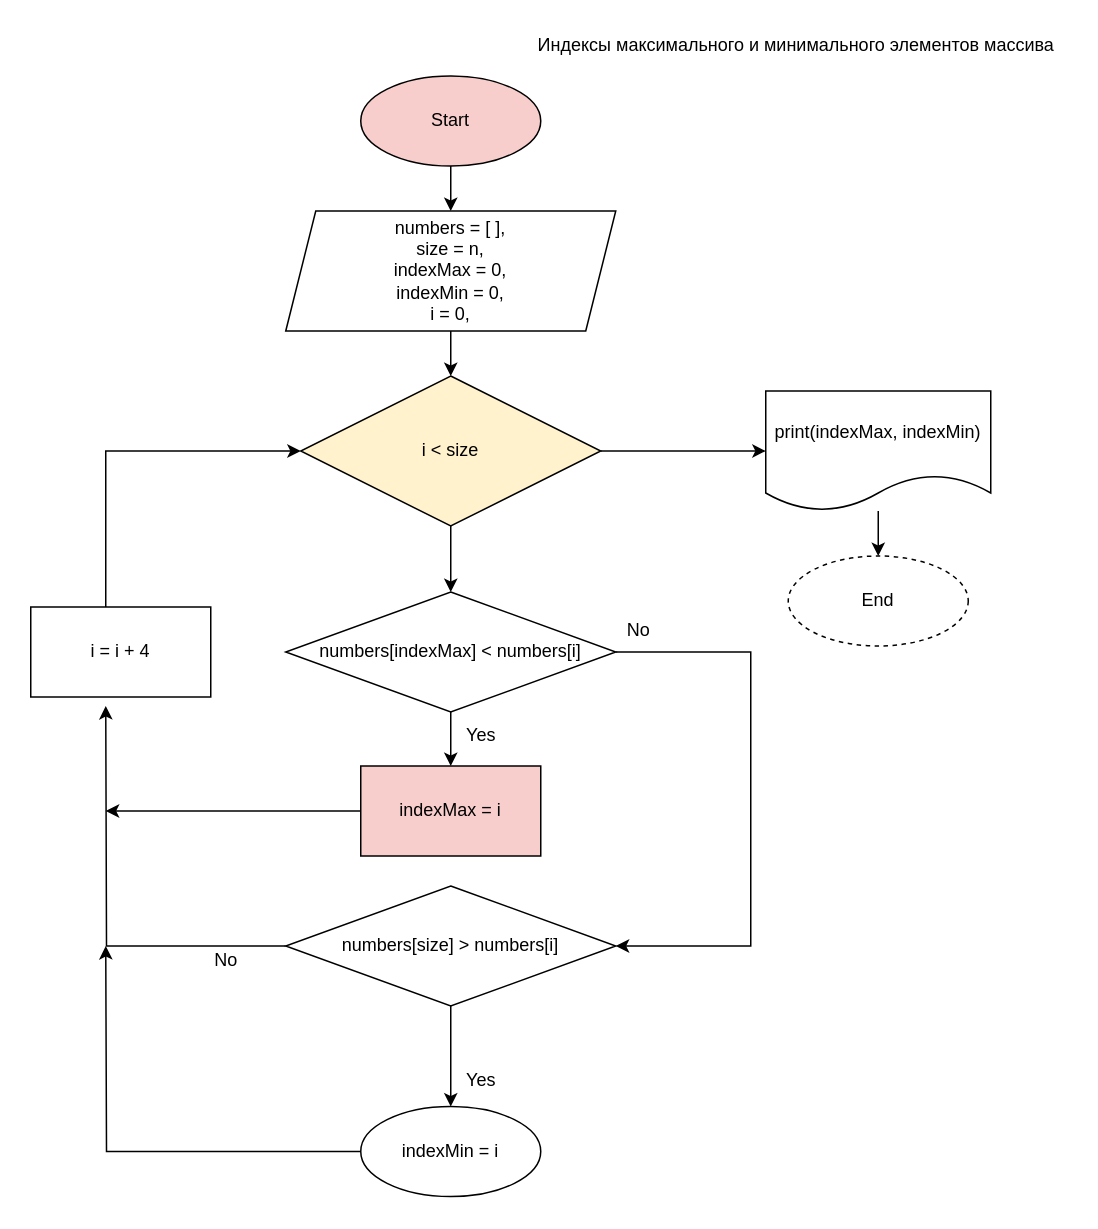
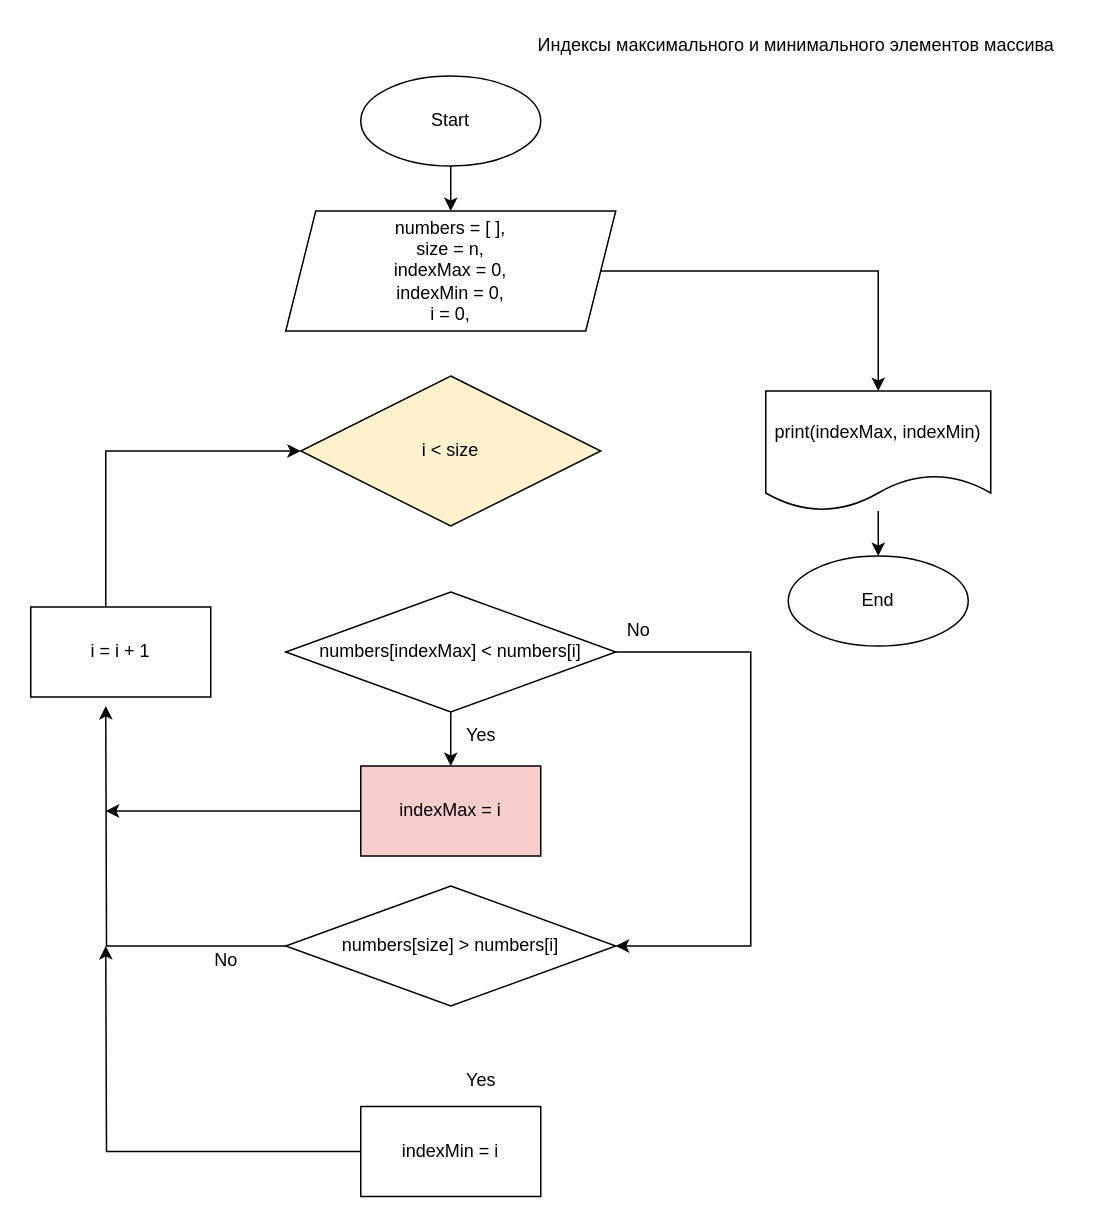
(451, 121) -> (451, 121)
(451, 359) -> (794, 271)
(678, 451) -> none
(451, 554) -> none
(878, 601) -> (878, 601)
(121, 652) -> (121, 652)
(451, 1051) -> none
(451, 1151) -> (451, 1151)
